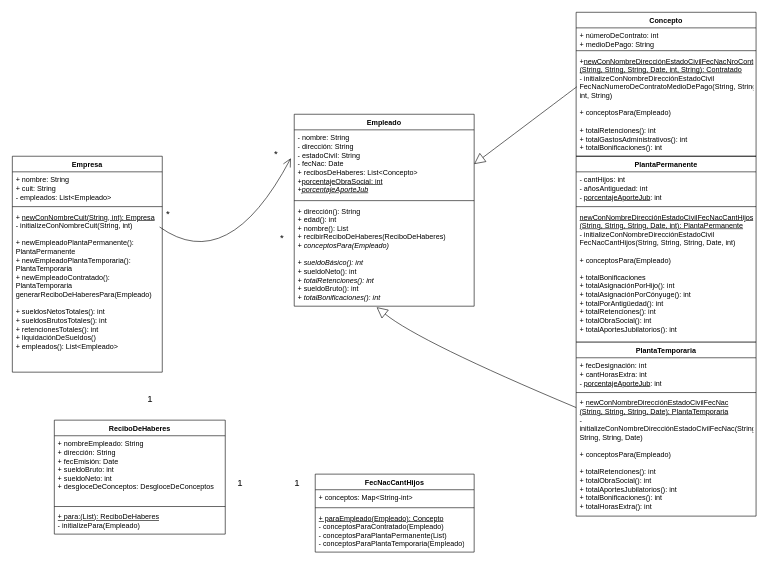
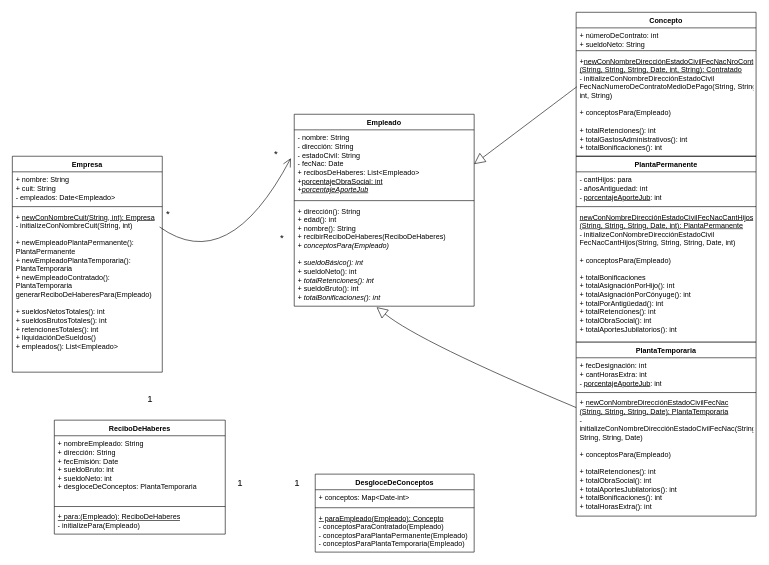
(623, 41) -> (623, 41)
(362, 164) -> (361, 164)
(65, 189) -> (66, 189)
(630, 189) -> (630, 189)
(376, 251) -> (376, 251)
(138, 466) -> (131, 466)
(395, 483) -> (395, 483)
(371, 498) -> (368, 498)
(113, 522) -> (121, 522)
(395, 536) -> (395, 540)
